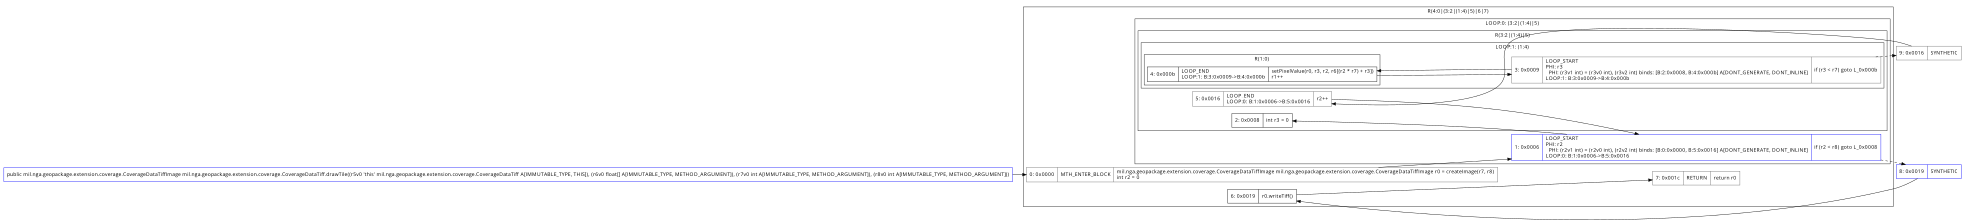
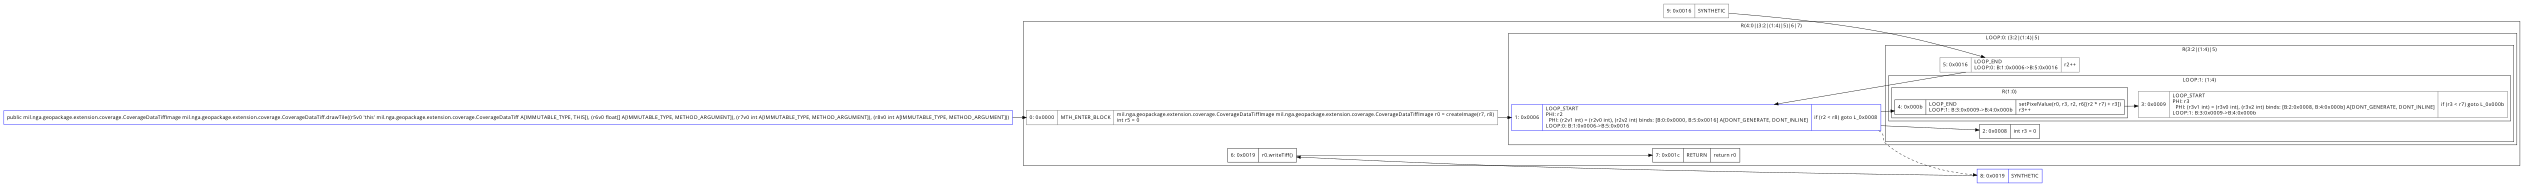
(1882, 57) -> none
(1446, 70) -> (1886, 111)
(1277, 77) -> (2025, 110)
(1128, 177) -> (1128, 120)
(1696, 178) -> (1696, 155)
